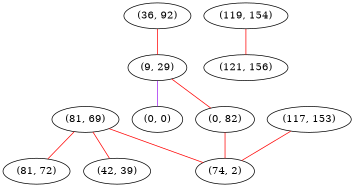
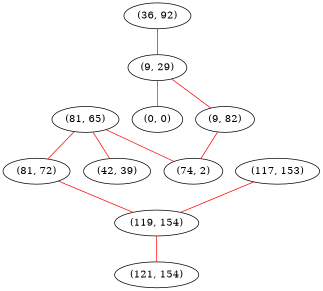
(246, 68) -> (157, 275)
(85, 119) -> (85, 119)
(225, 119) -> (225, 119)
(266, 146) -> (217, 197)
none -> (96, 197)
